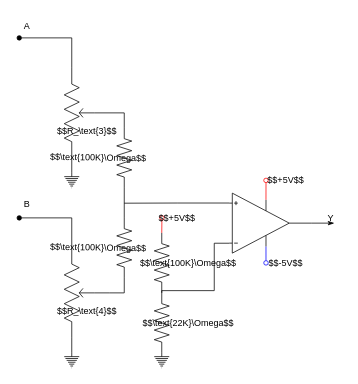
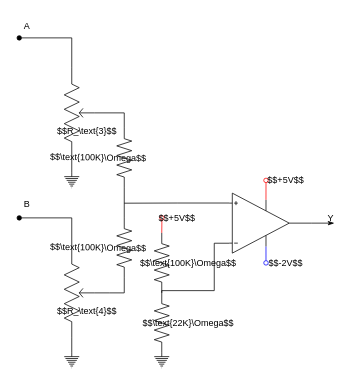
(286, 263) -> (286, 263)
